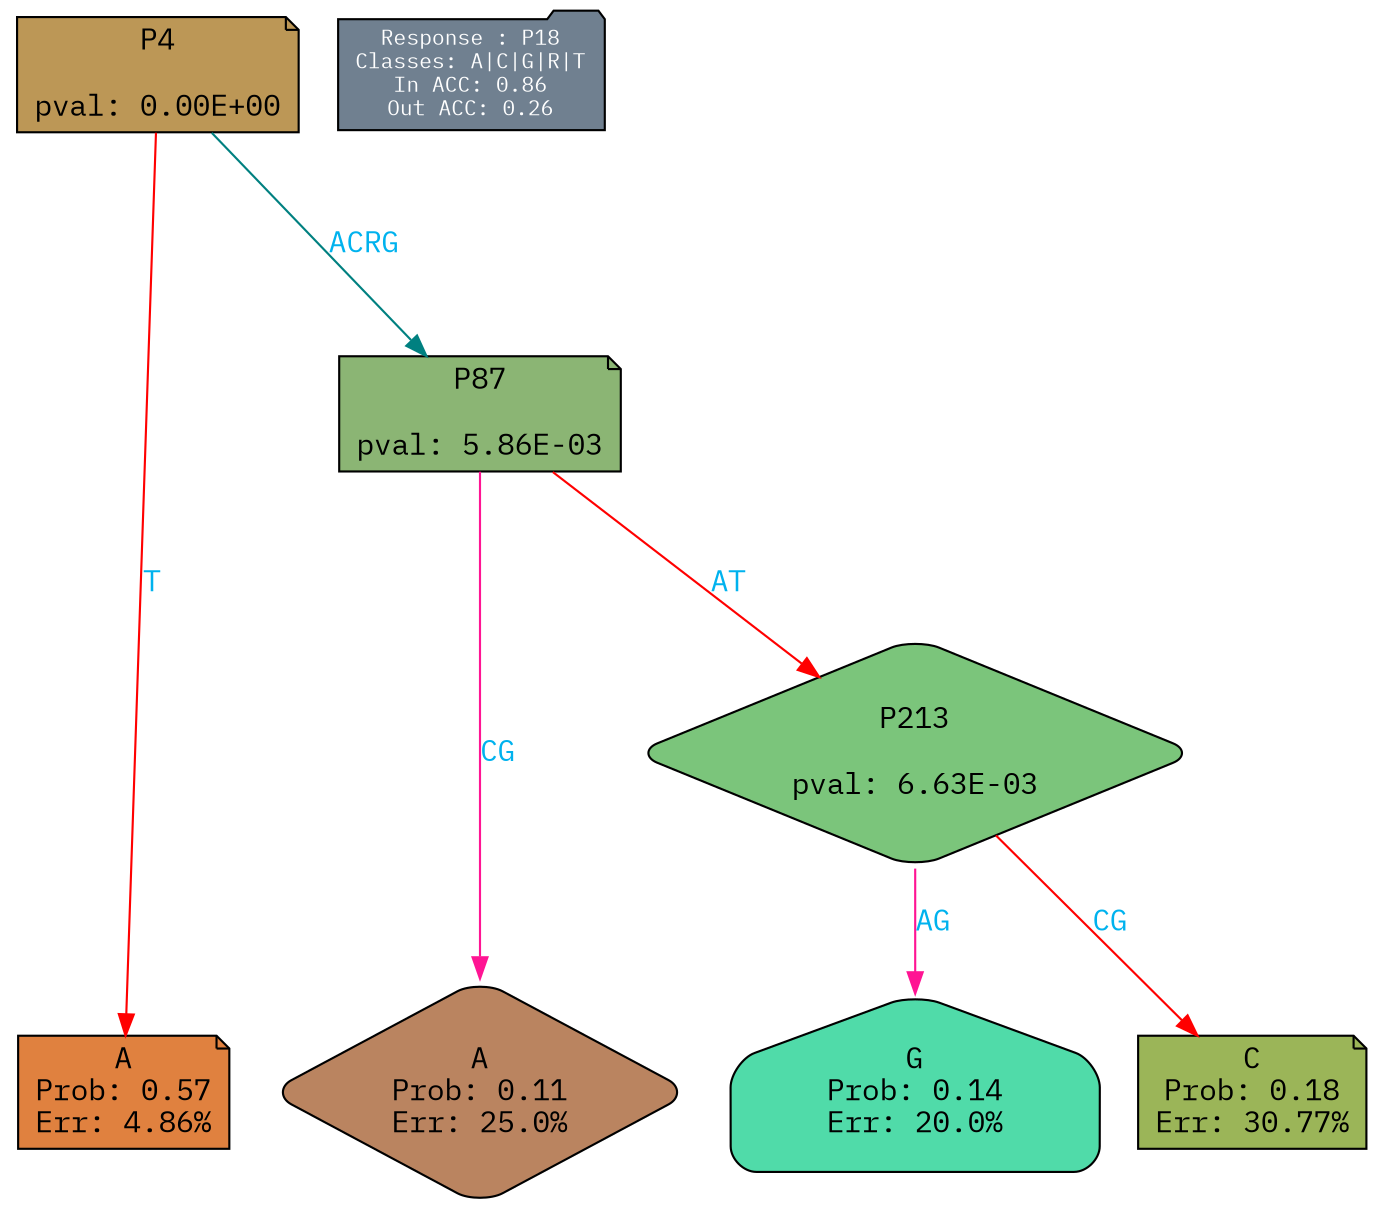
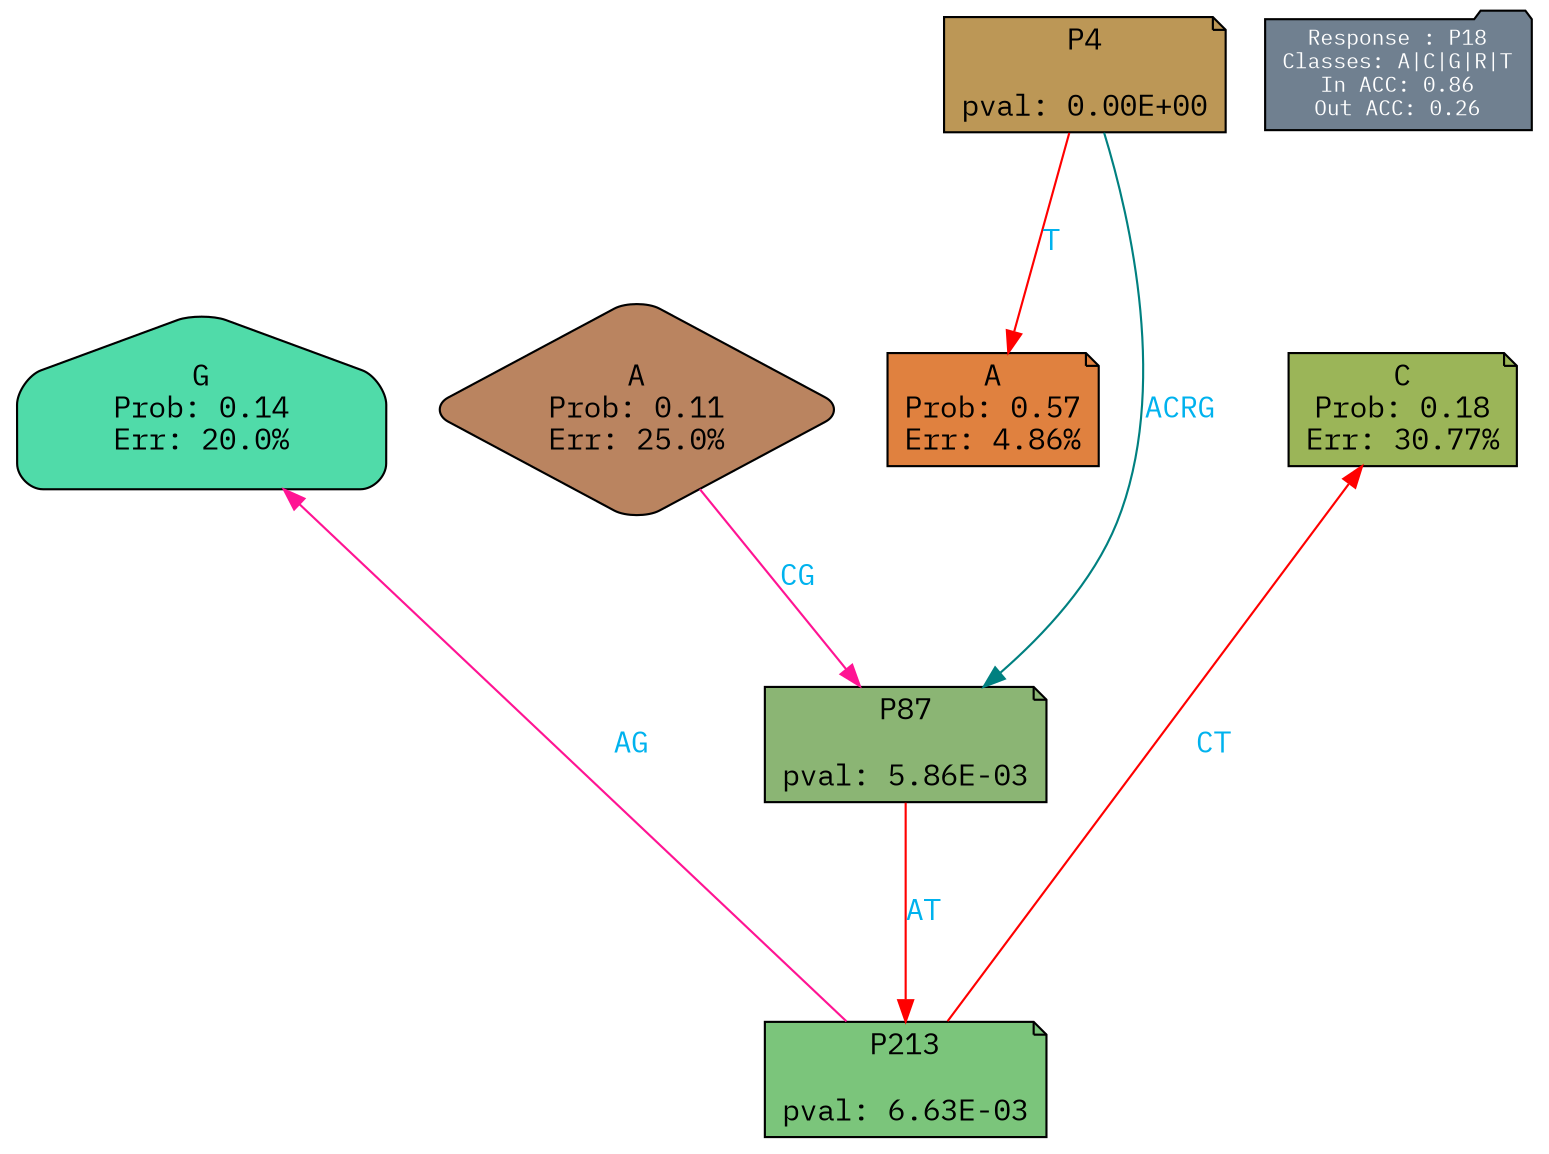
(480, 714) -> (773, 579)
(915, 753) -> (906, 1079)
(1110, 923) -> (1214, 745)
